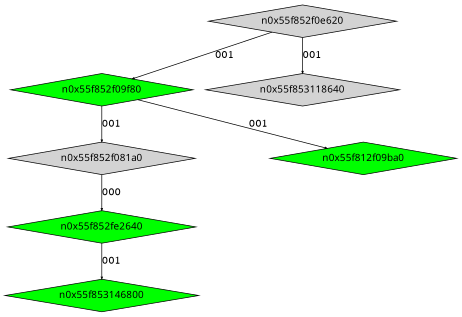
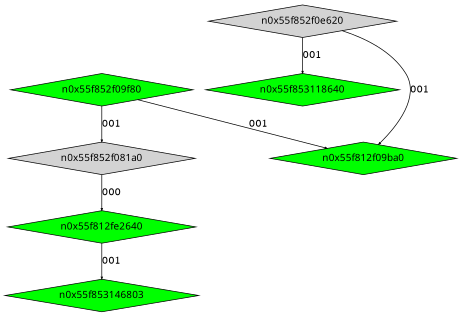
(203, 55) -> (406, 74)
(303, 90) -> (303, 90)
(102, 227) -> (102, 227)
(102, 296) -> (102, 296)
